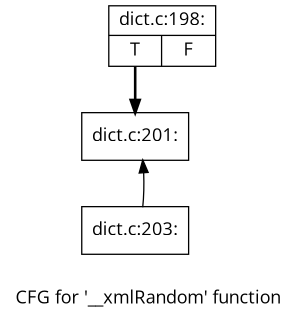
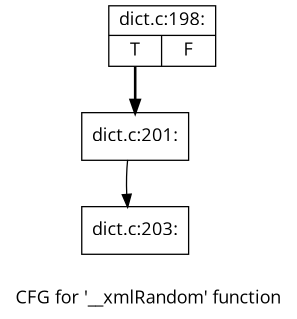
(144, 190) -> (127, 177)
